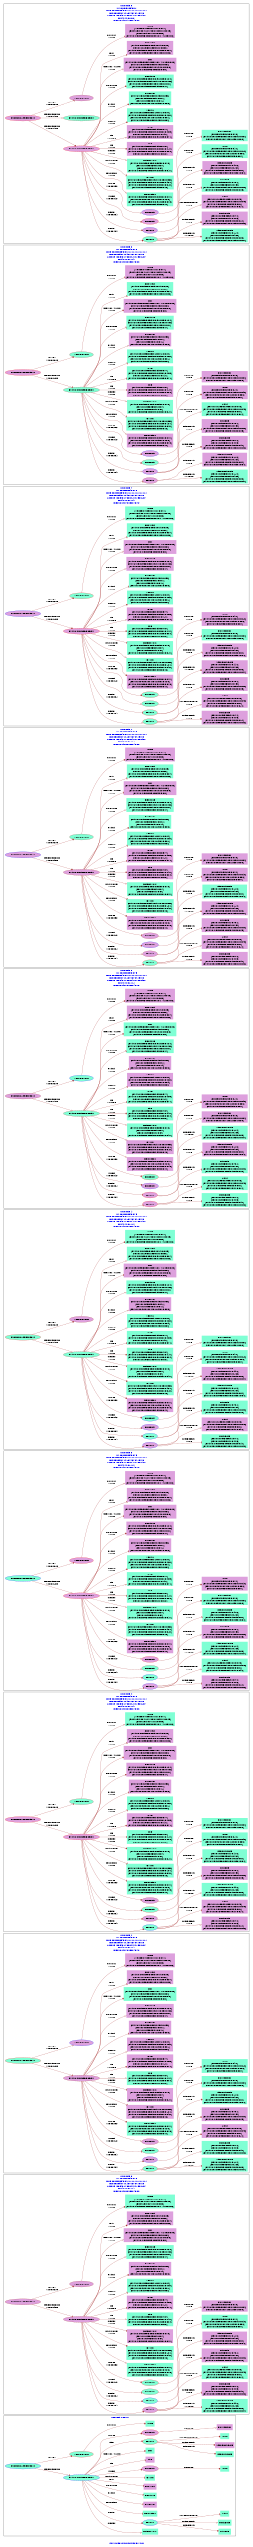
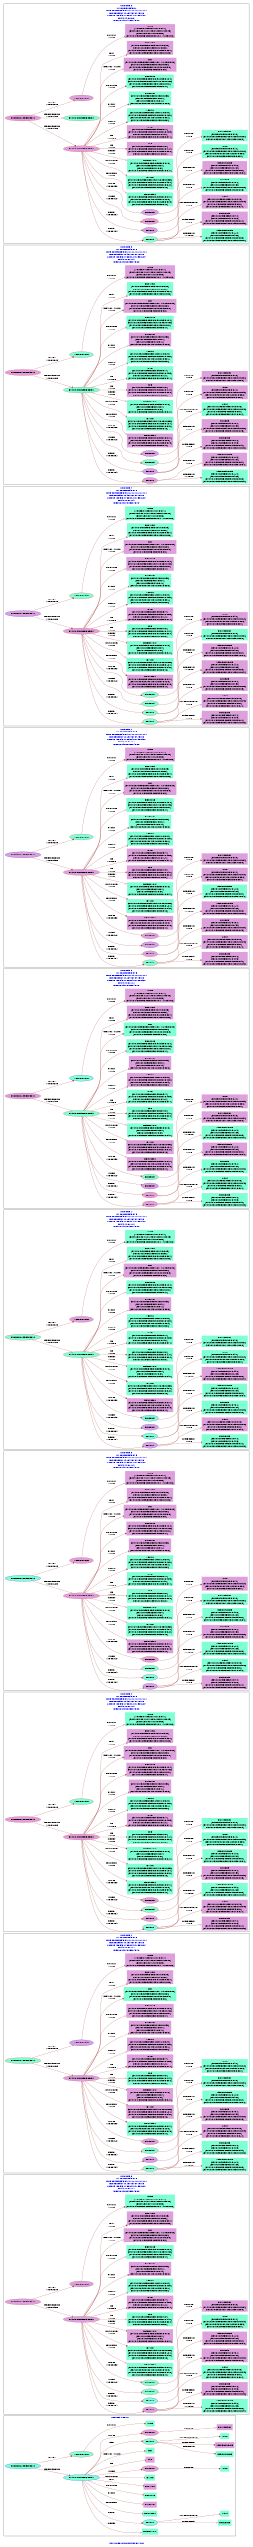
(225, 2532) -> none
